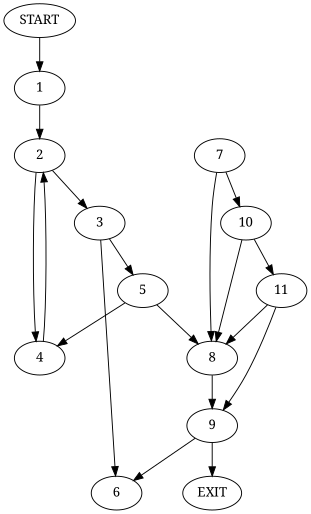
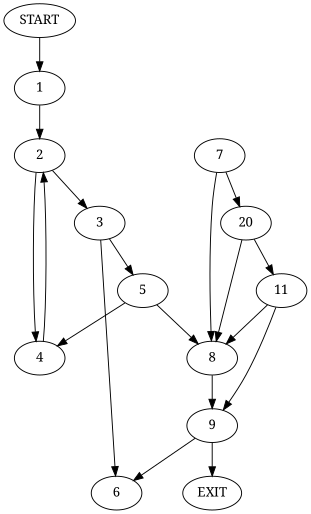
(246, 223) -> (246, 223)
